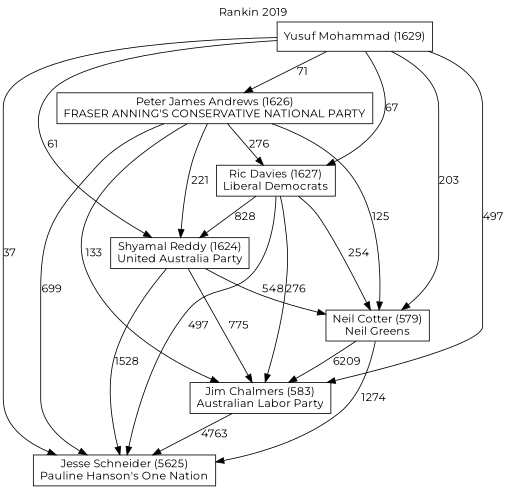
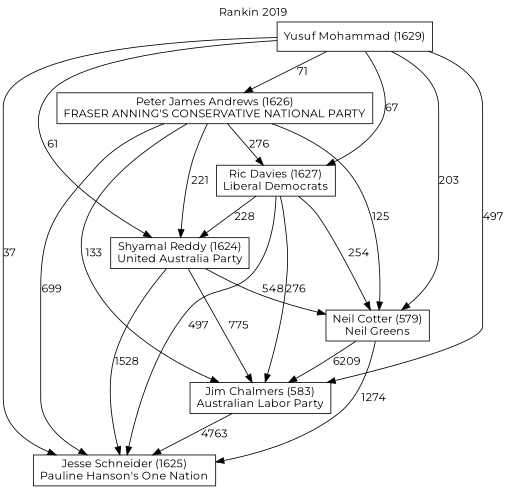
(245, 217) -> (245, 217)
(125, 470) -> (125, 470)
